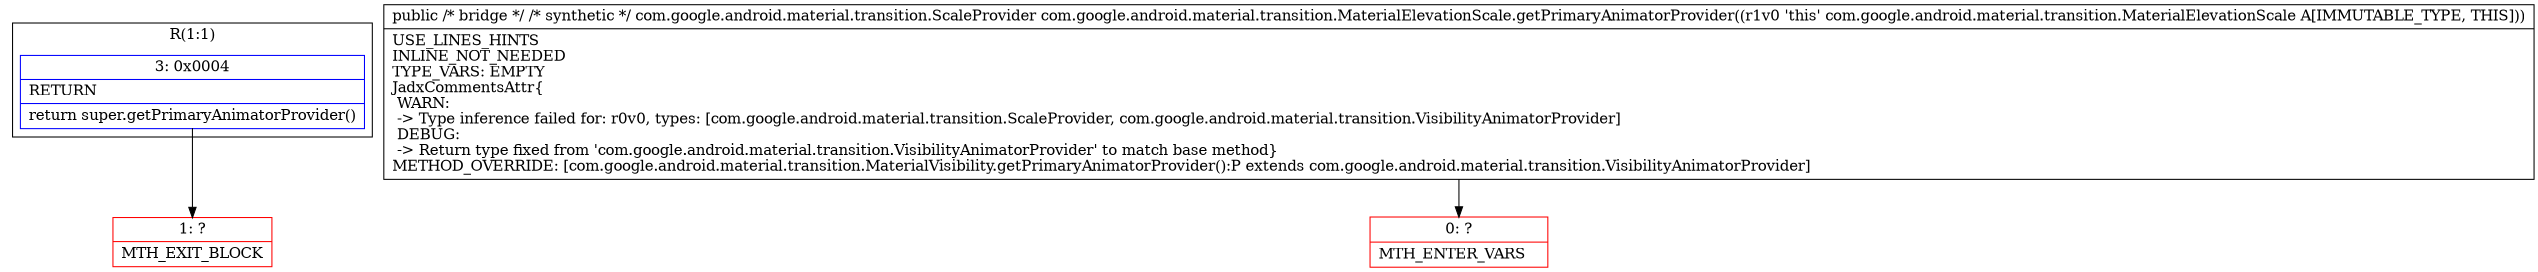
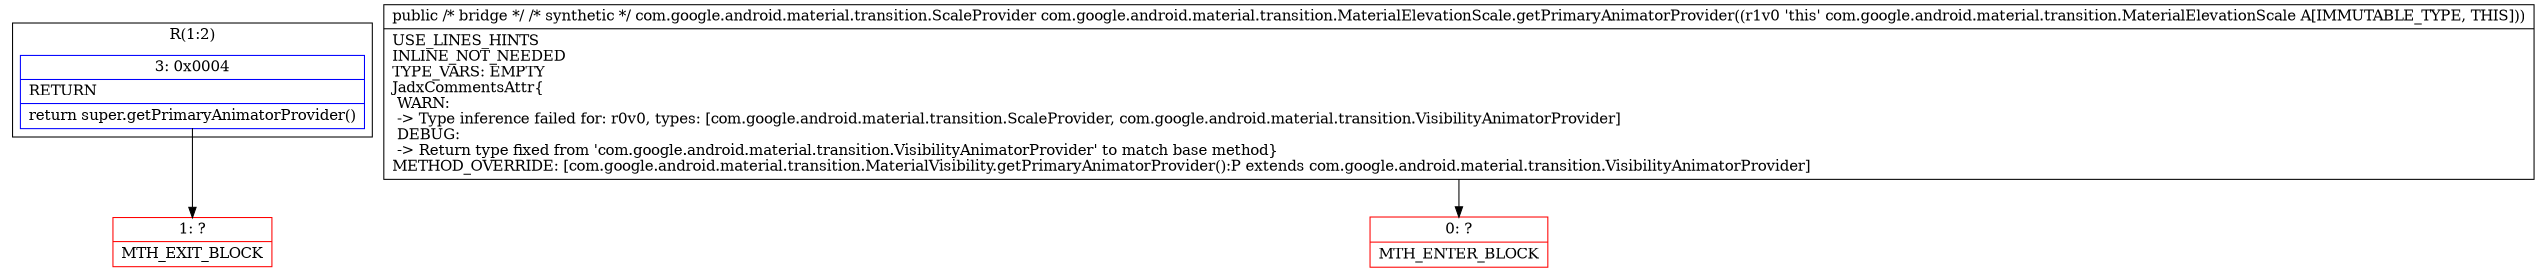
(192, 35) -> (192, 35)
(1452, 254) -> (1459, 254)
